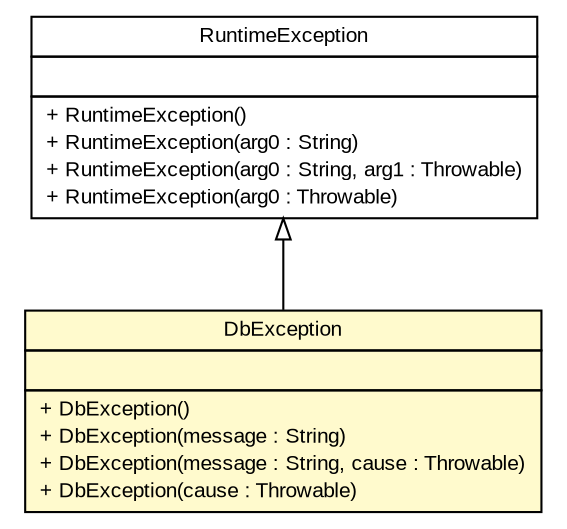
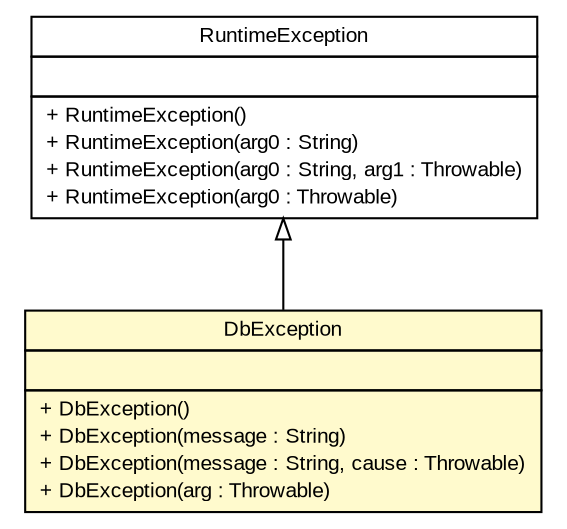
(198, 491) -> (186, 491)
